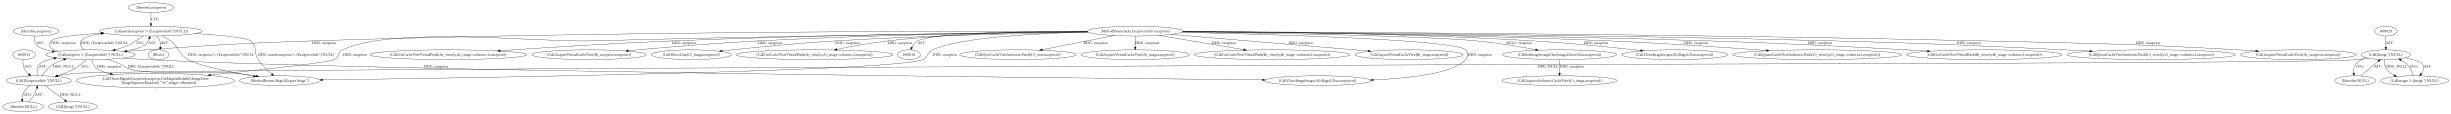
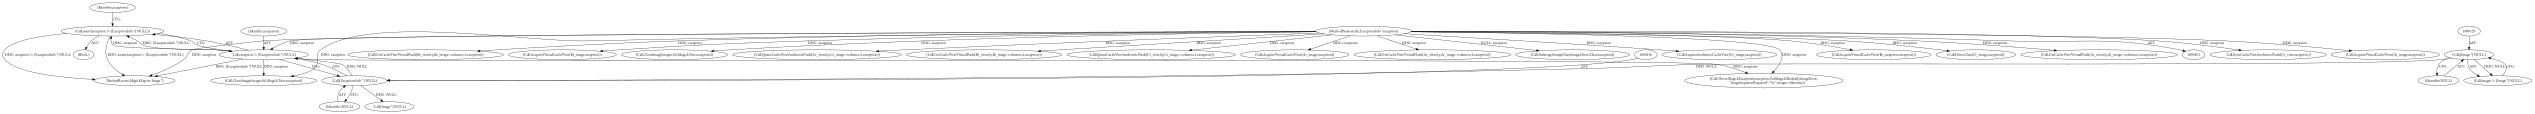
(2298, 55) -> (1295, 55)
(1560, 66) -> (1540, 42)
